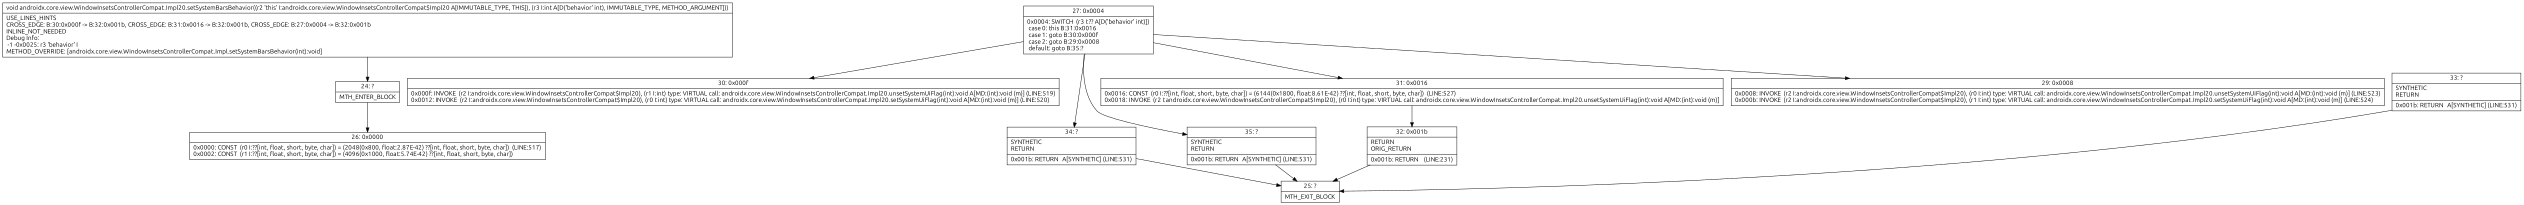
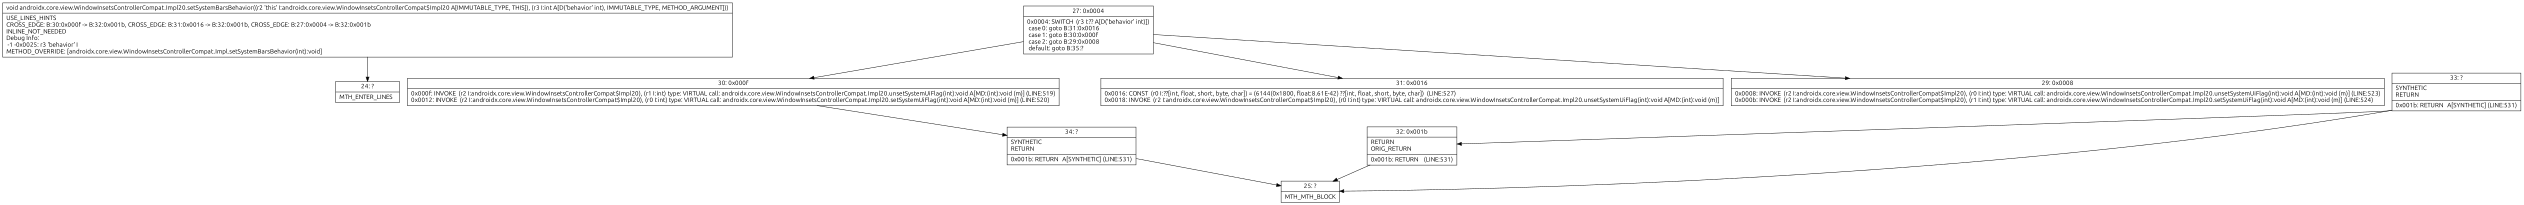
(1062, 28) -> (1063, 28)
(1080, 88) -> (910, 120)
(368, 97) -> (366, 97)
(1412, 114) -> (1927, 128)
(368, 146) -> none
(1252, 146) -> none
(1412, 160) -> (1412, 160)
(1310, 197) -> (1310, 197)
